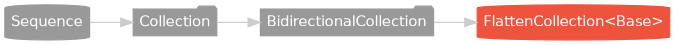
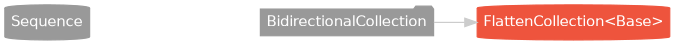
(175, 22) -> none
